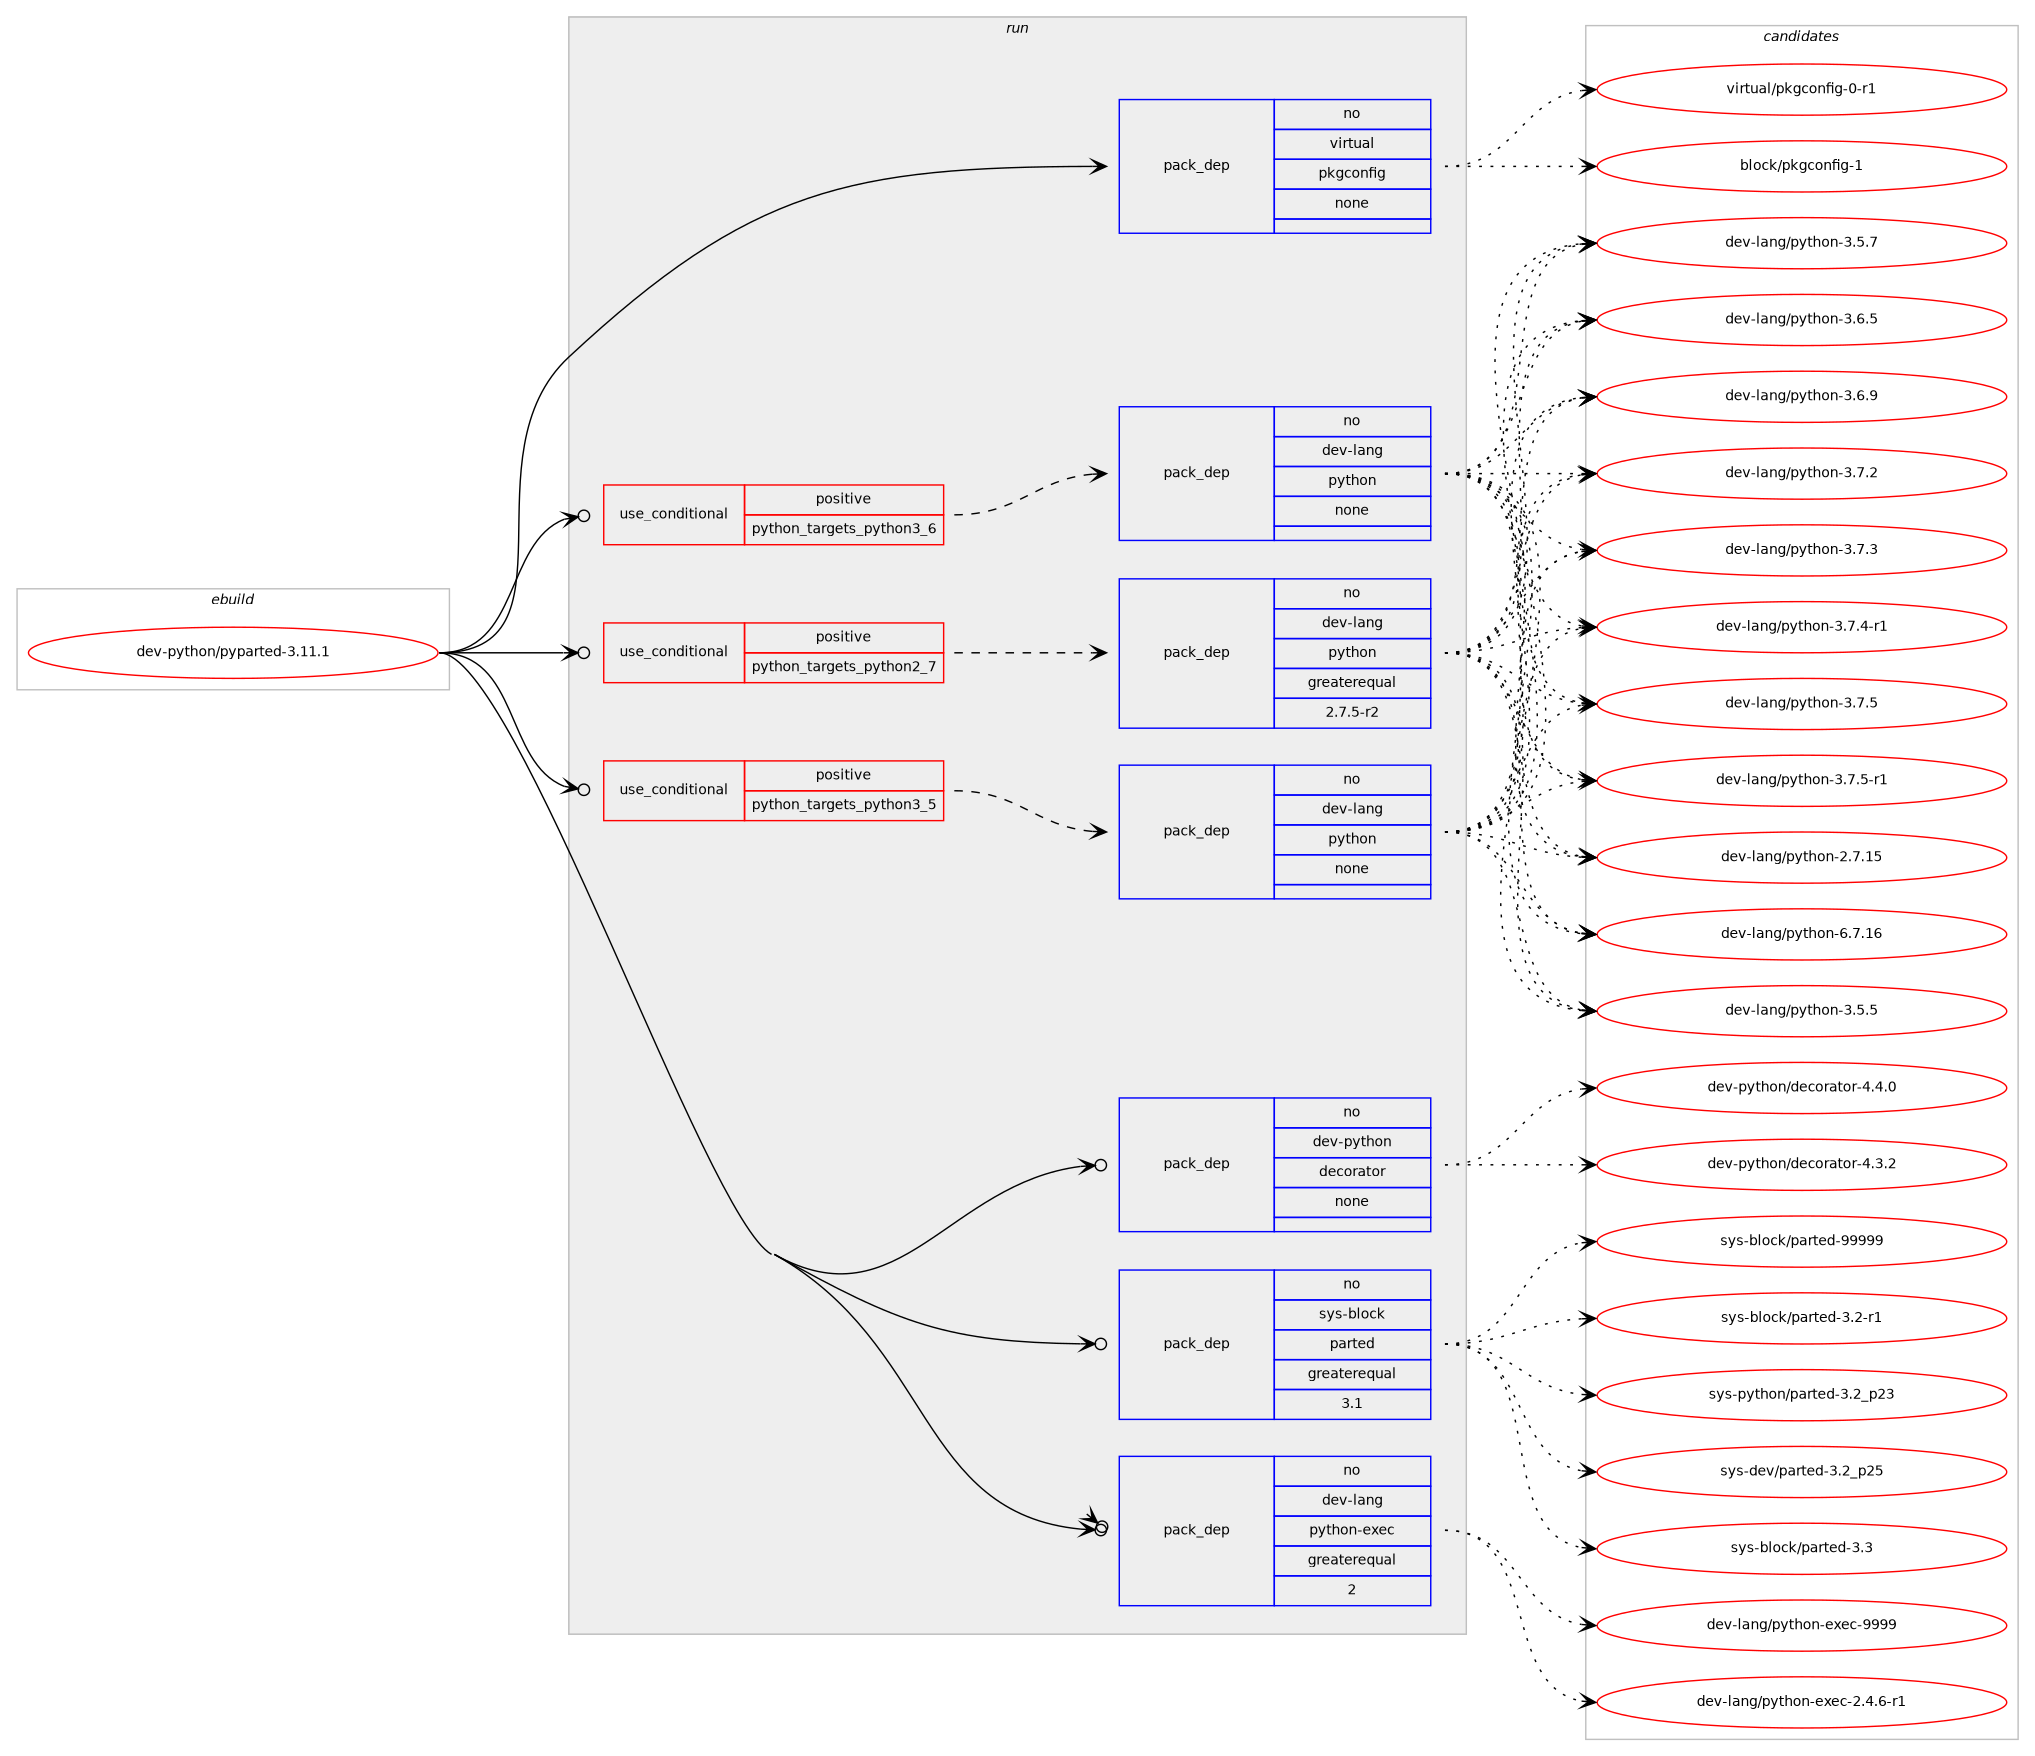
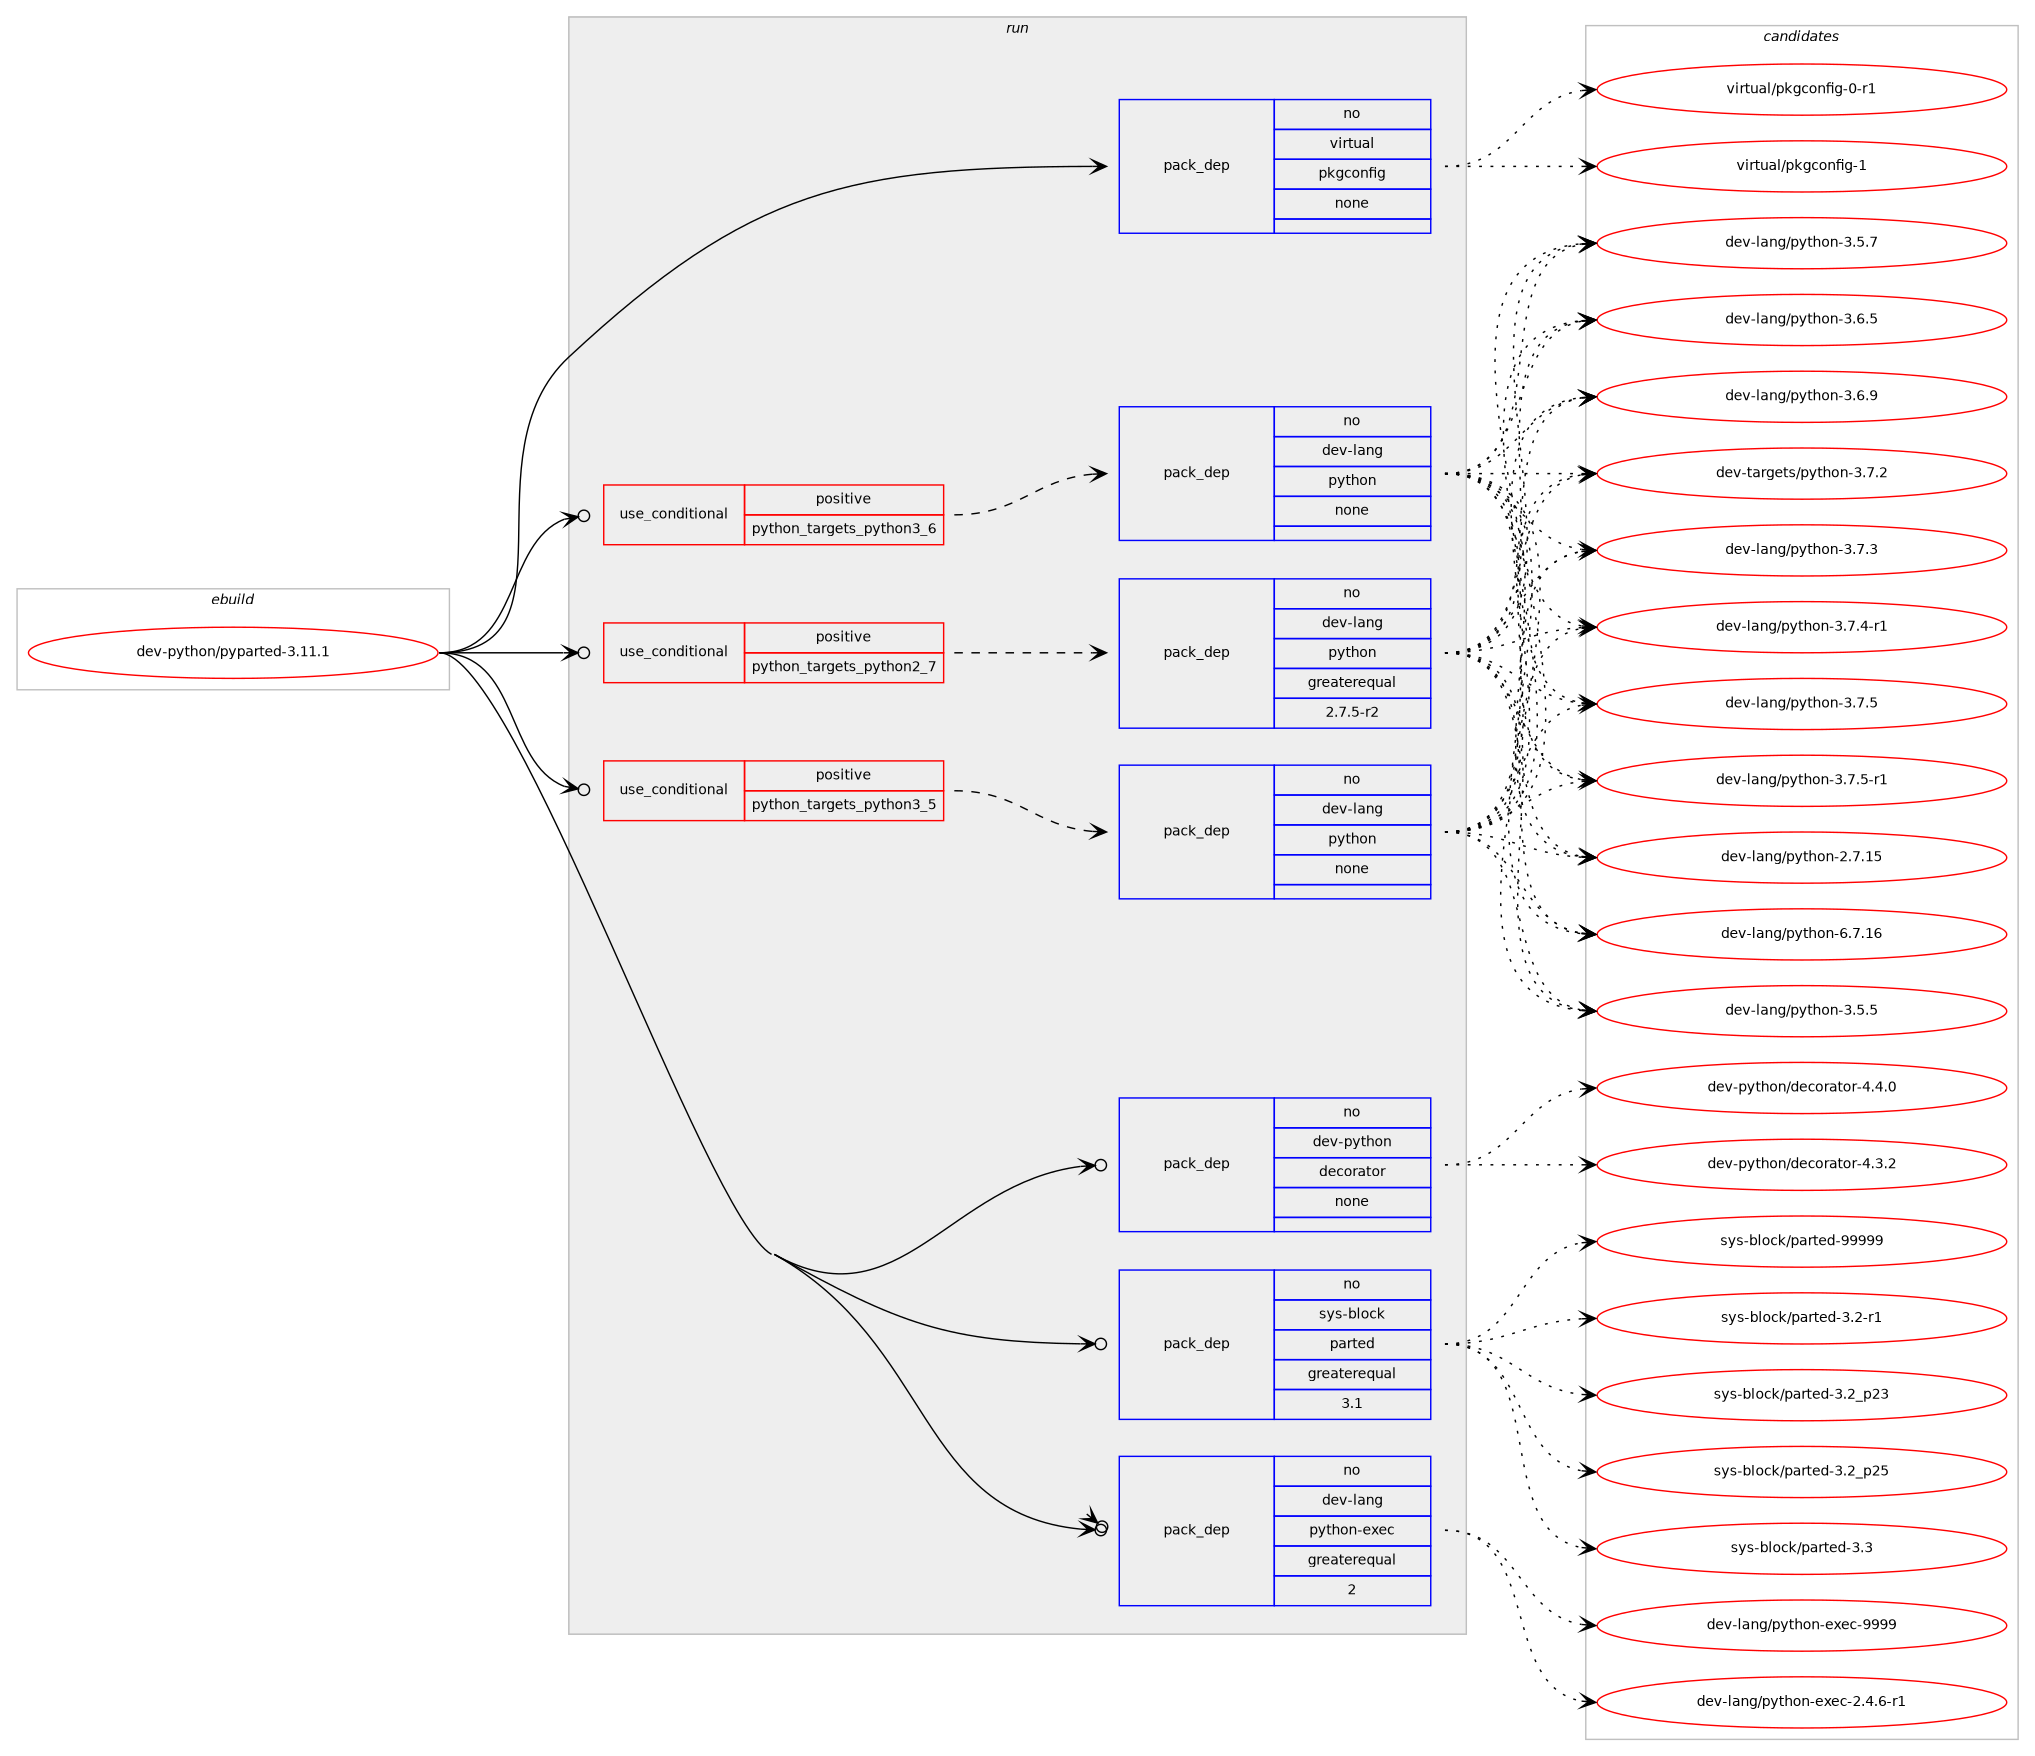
(1802, 166) -> (1802, 166)
(1802, 474) -> (1802, 474)
(1802, 1395) -> (1802, 1395)
(1802, 1472) -> (1802, 1472)
